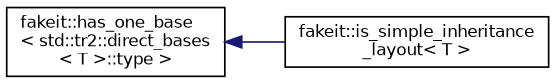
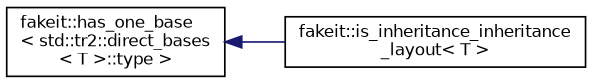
(417, 42) -> (435, 42)
